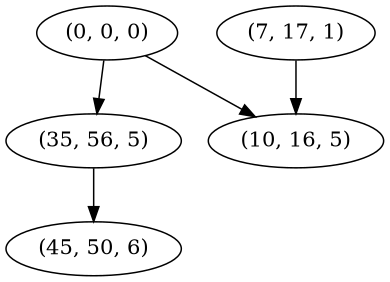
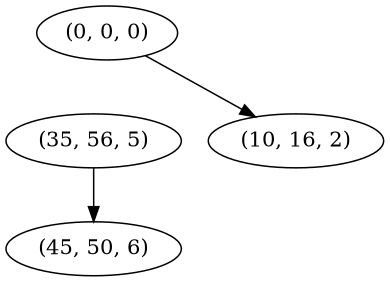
(296, 33) -> none
(101, 80) -> none
(296, 141) -> (296, 141)
